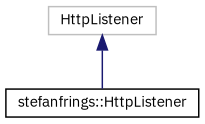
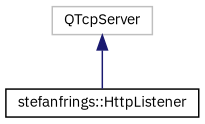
(102, 21) -> (102, 21)
